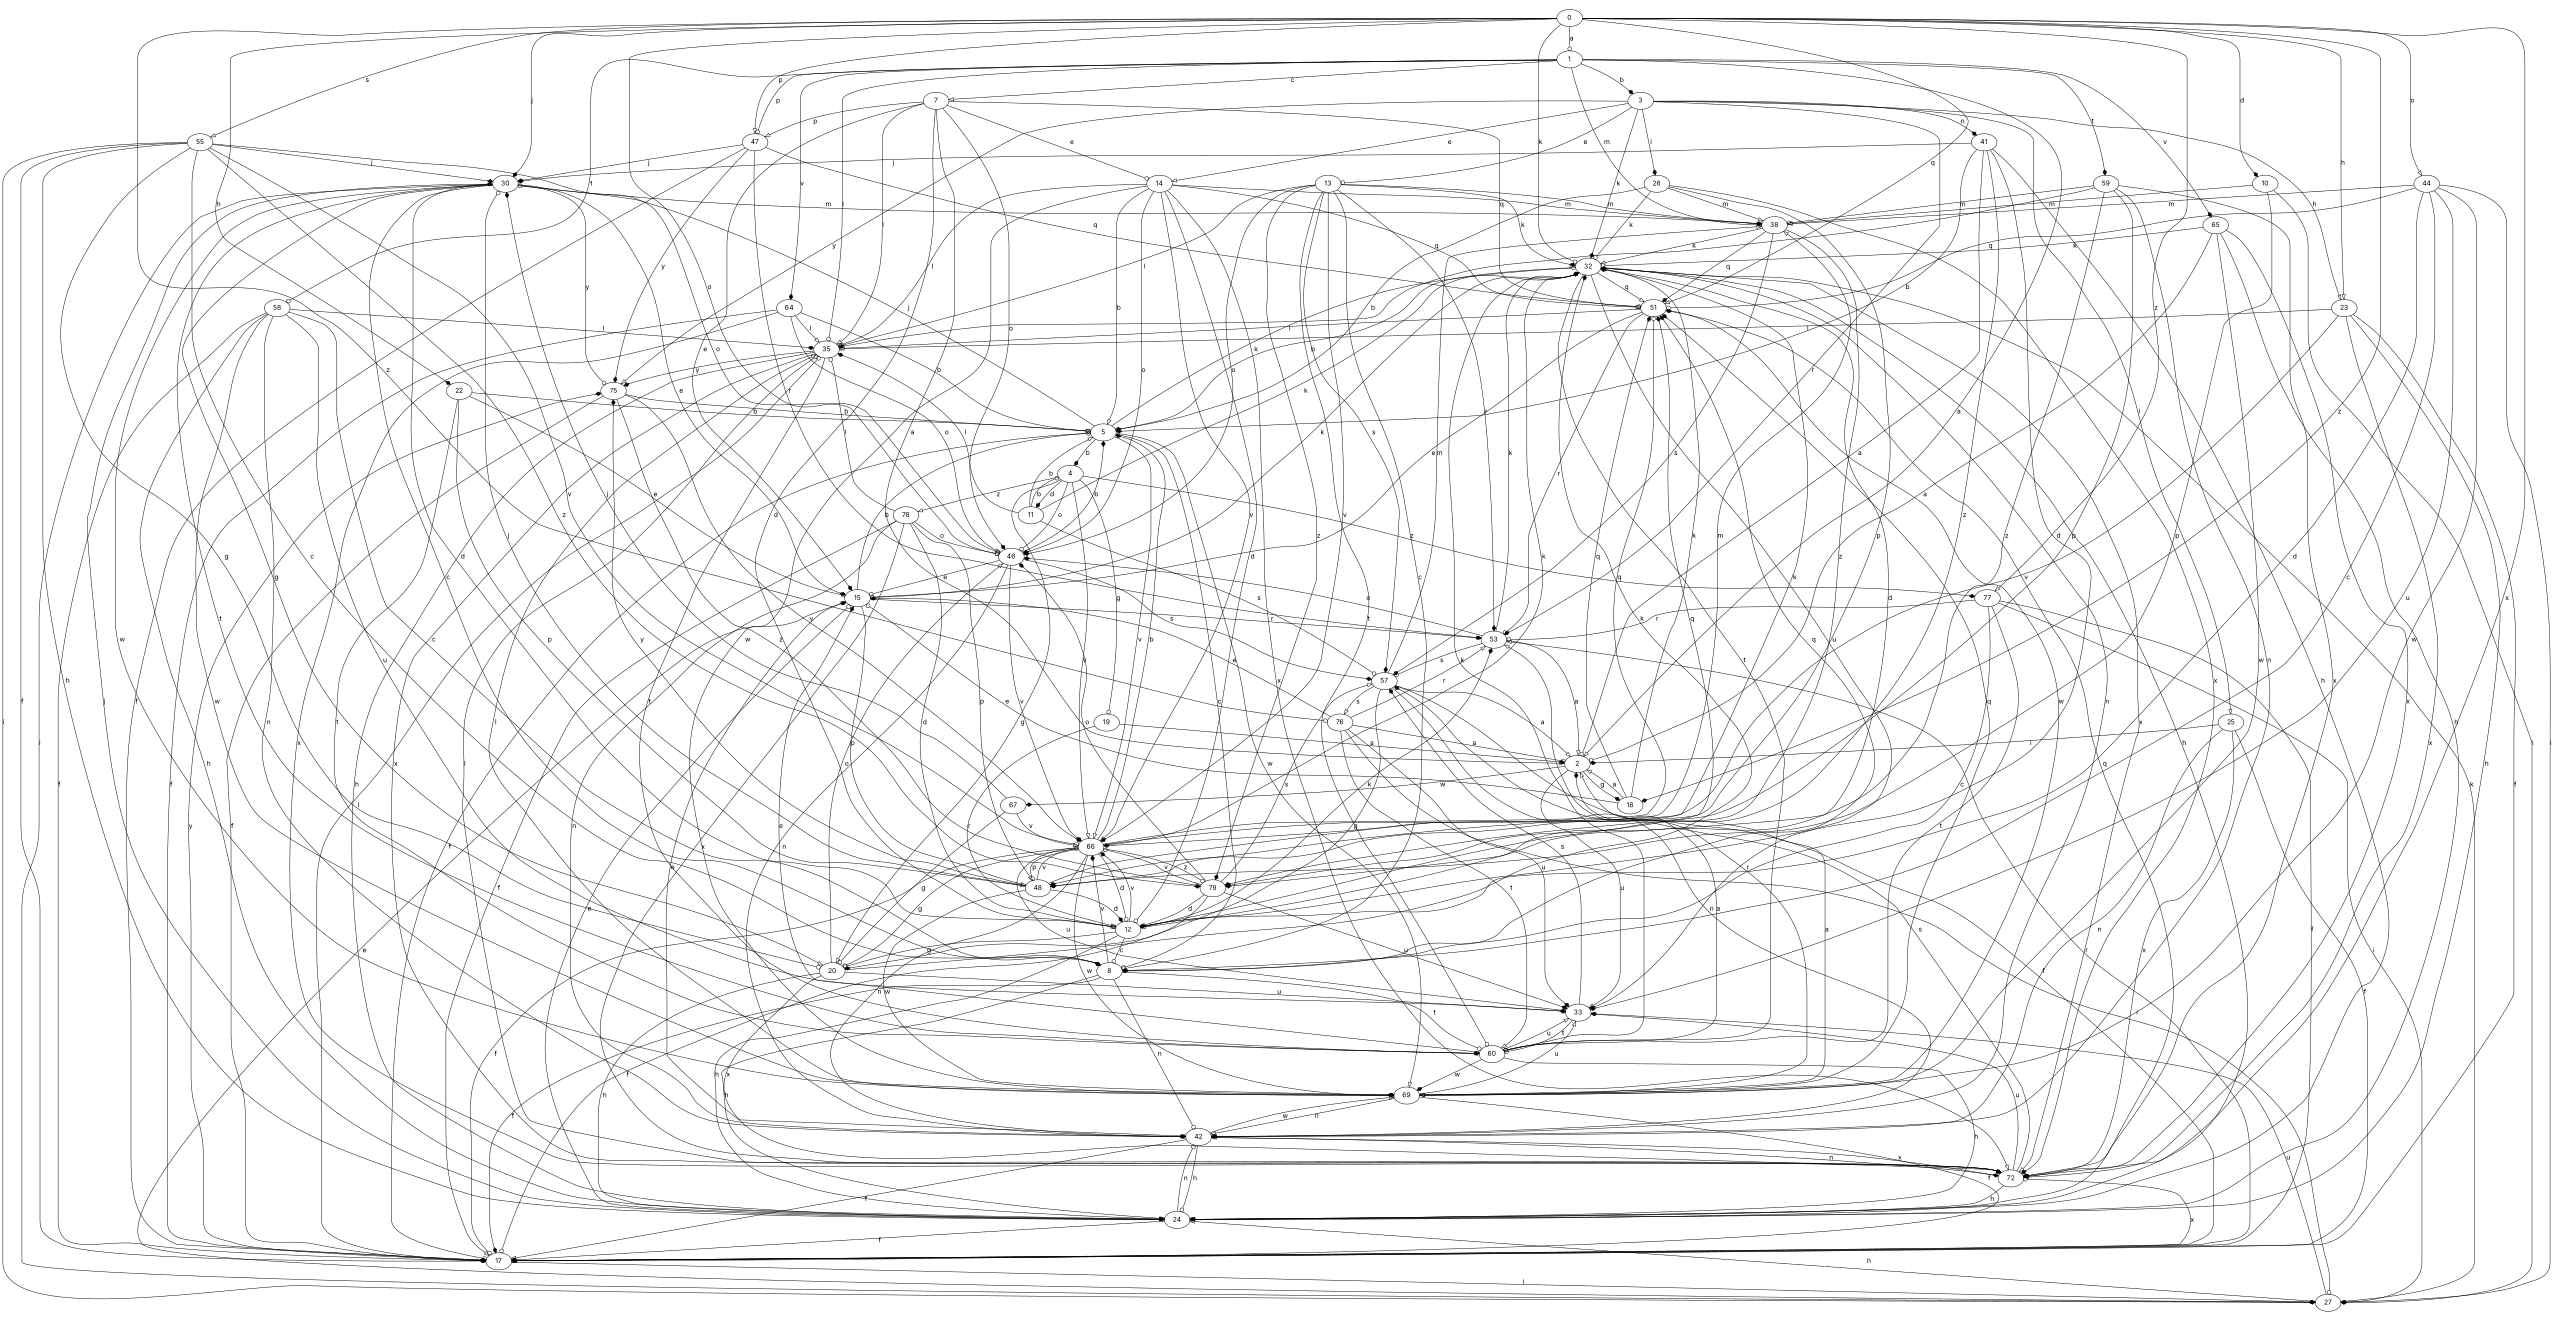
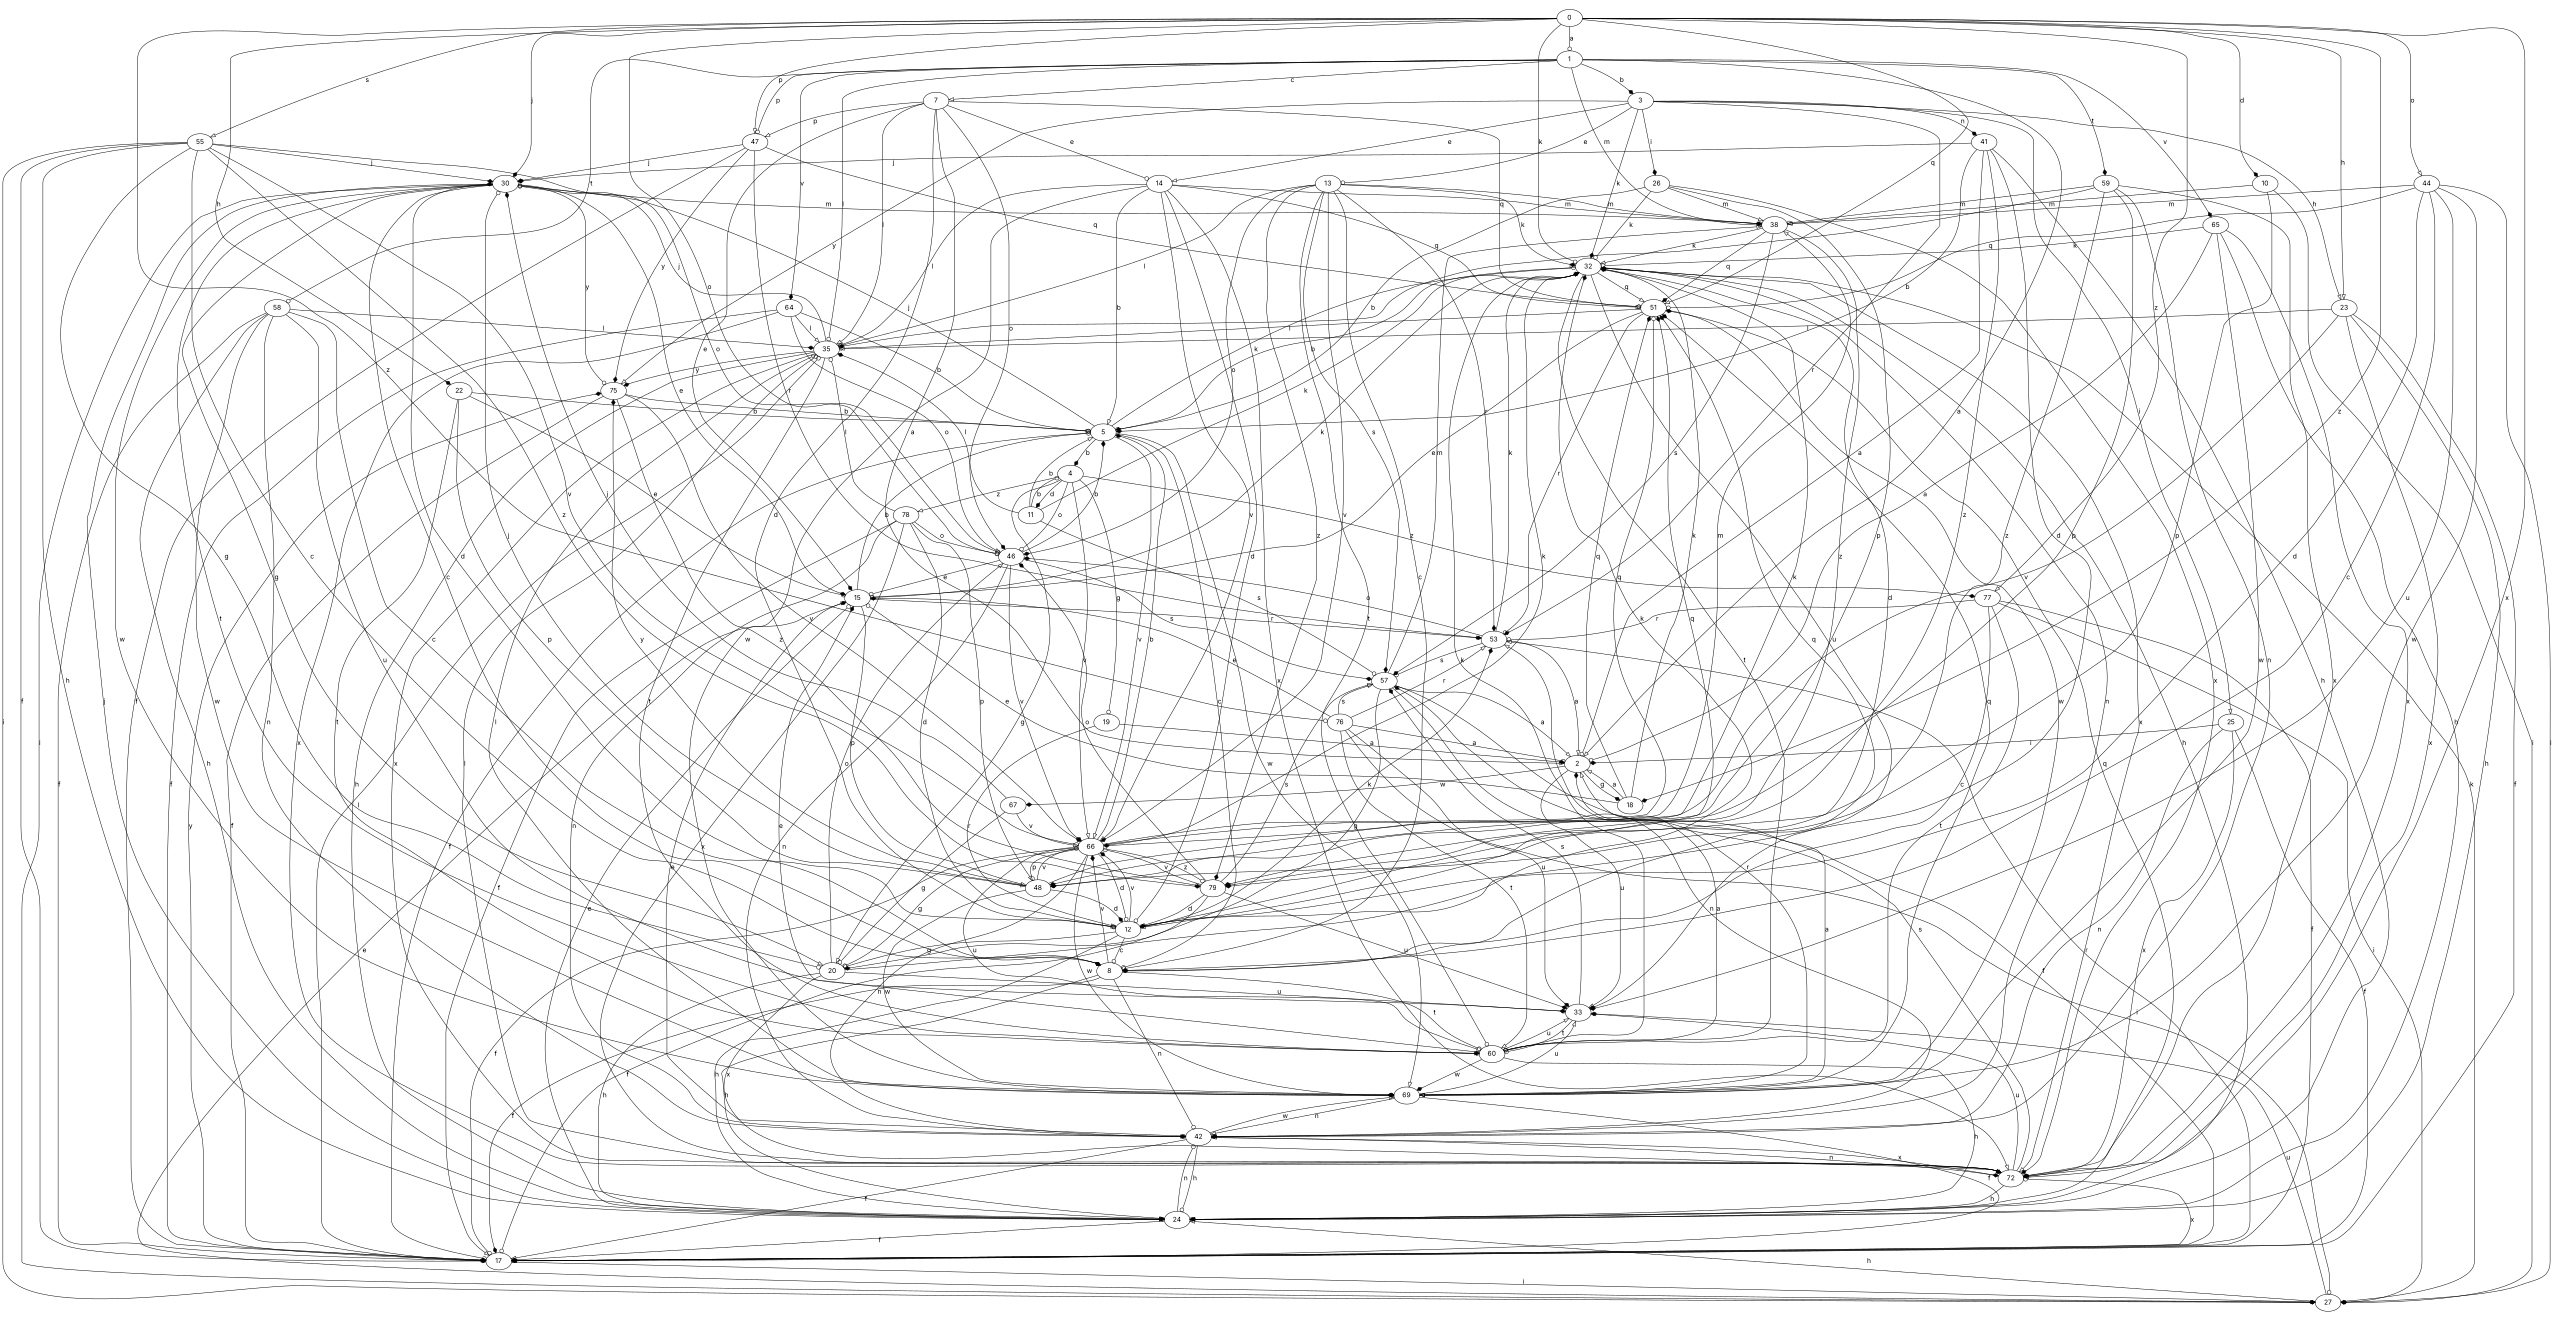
none -> (673, 268)
(1140, 395) -> none
(1359, 696) -> (1341, 699)
(1253, 974) -> (1052, 978)
